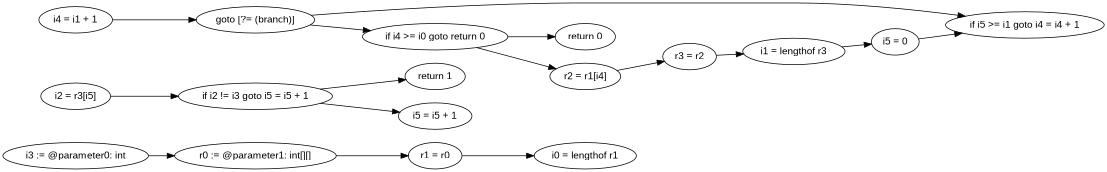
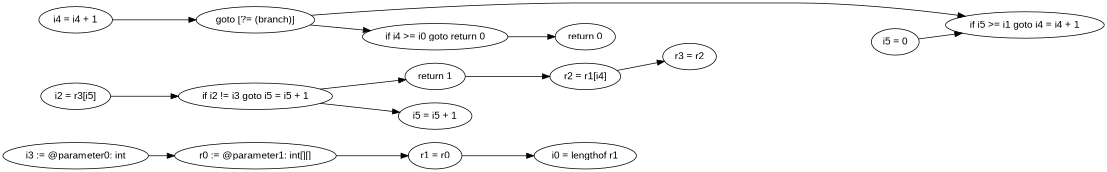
(76, 20) -> (76, 20)
(794, 51) -> none
(513, 57) -> (504, 76)
